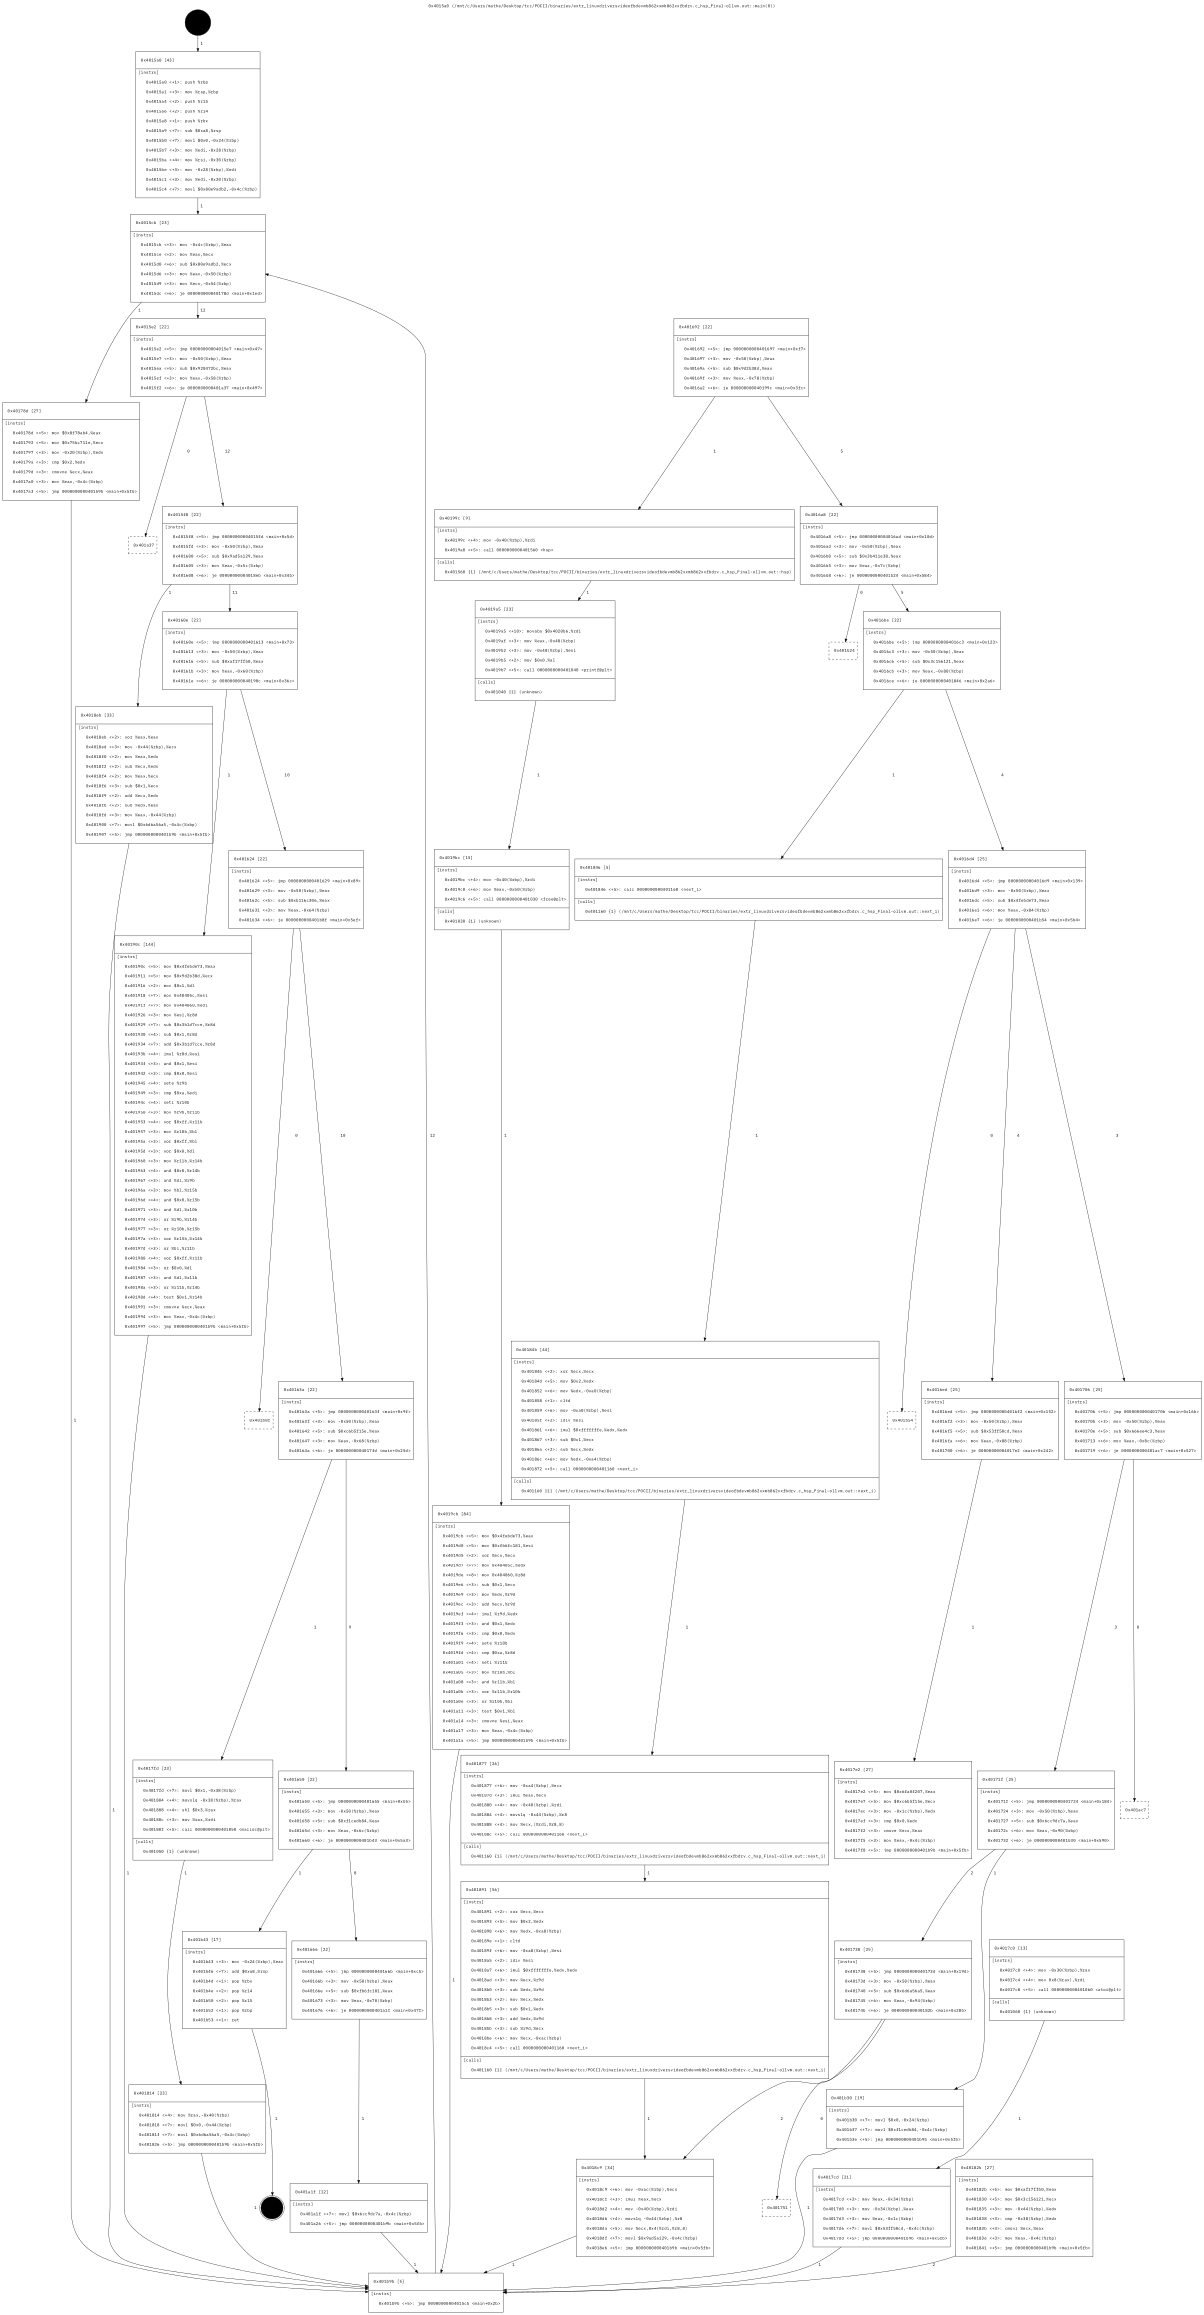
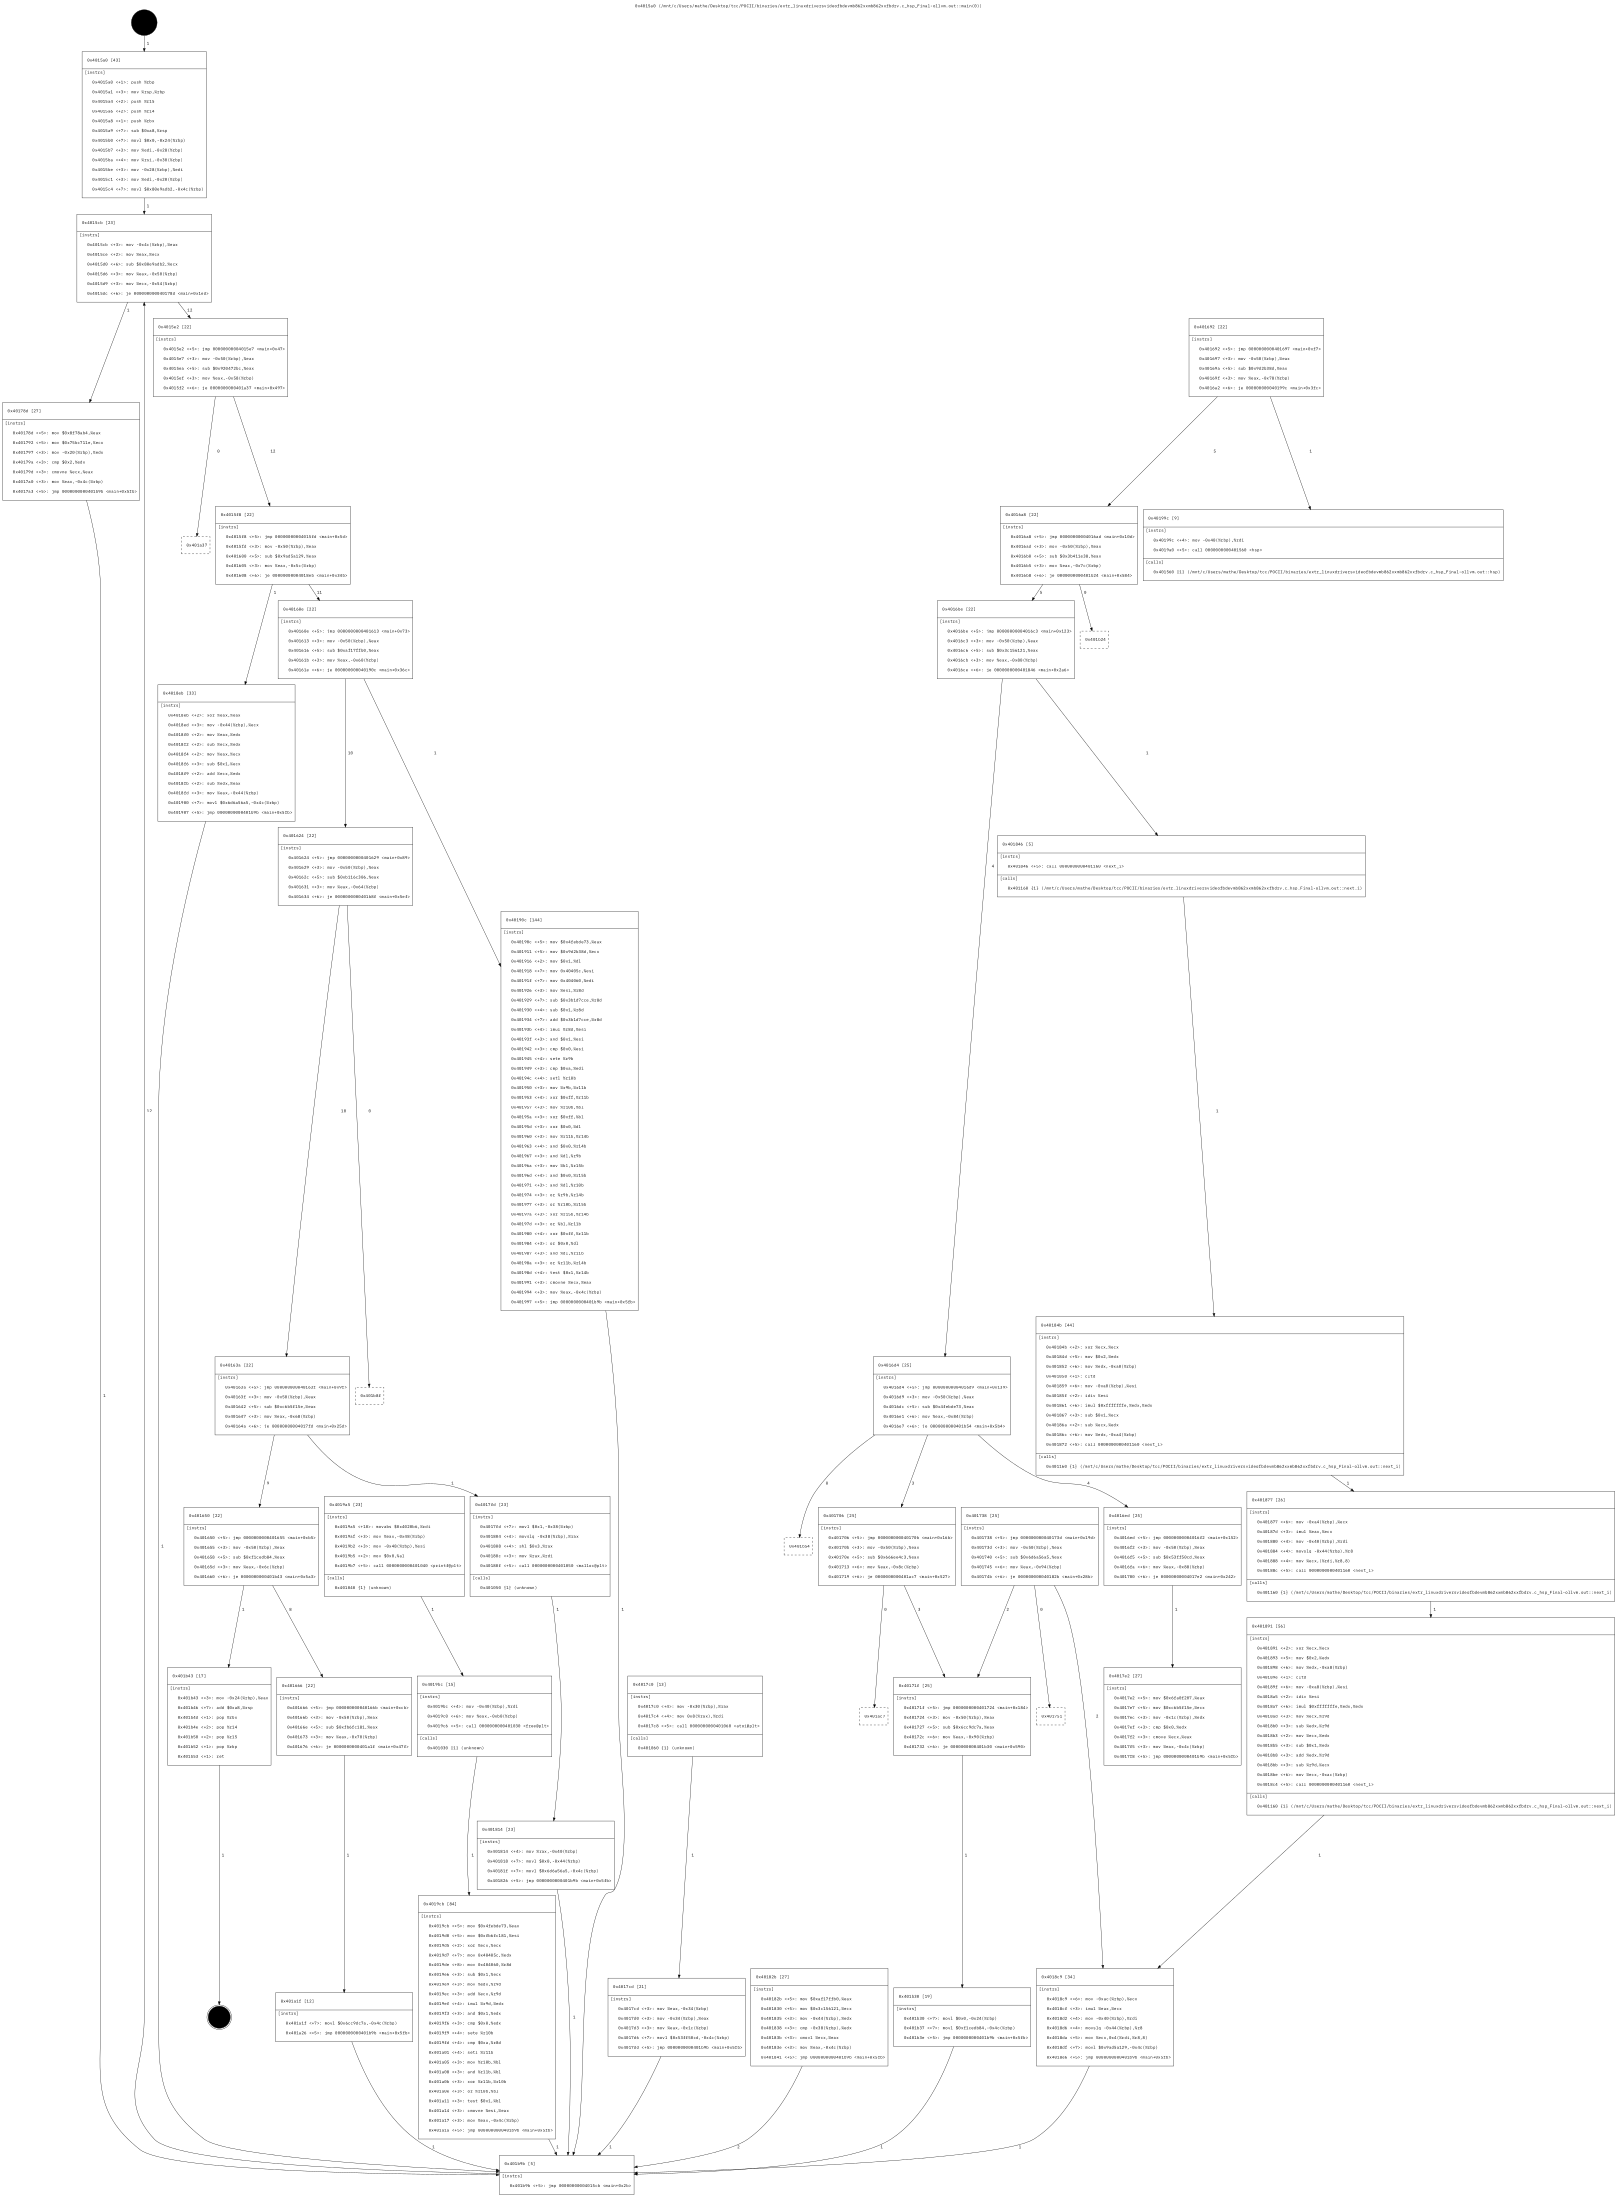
(585, 589) -> none
(954, 1889) -> (997, 1630)
